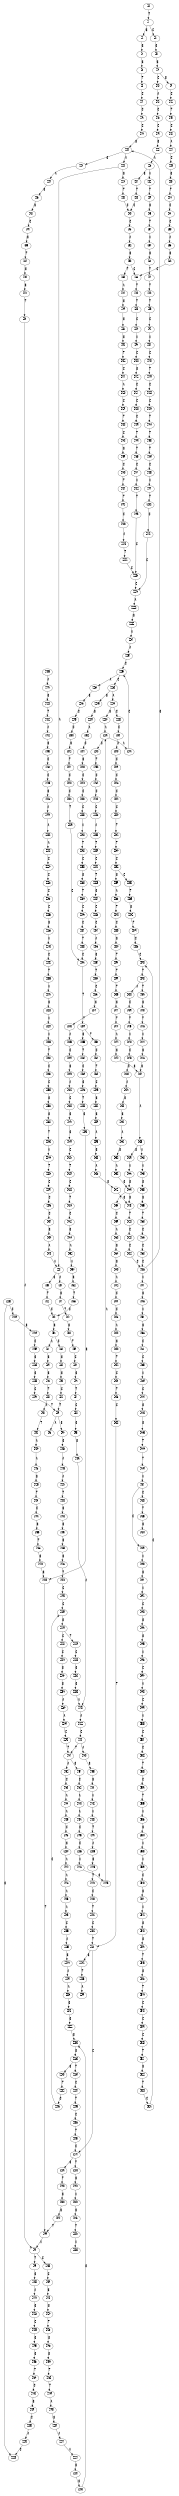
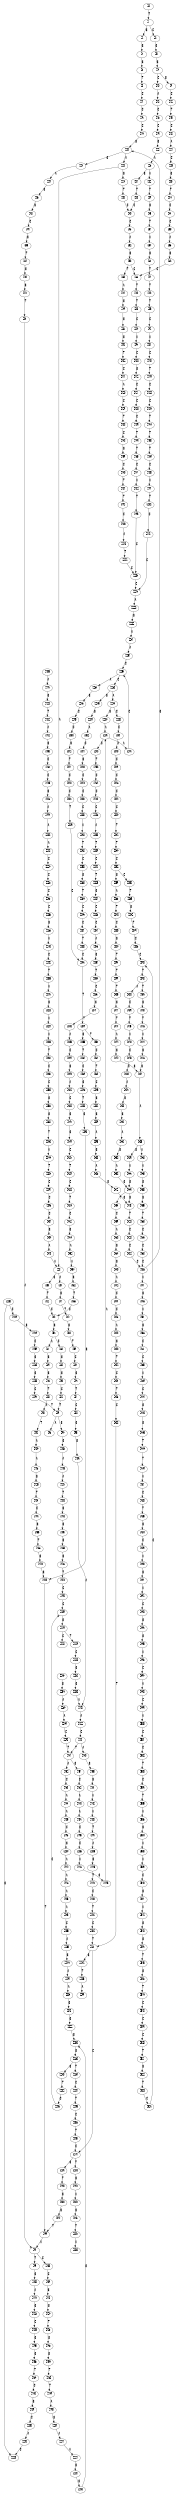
(132, 1516) -> (142, 1540)
(62, 1660) -> none
